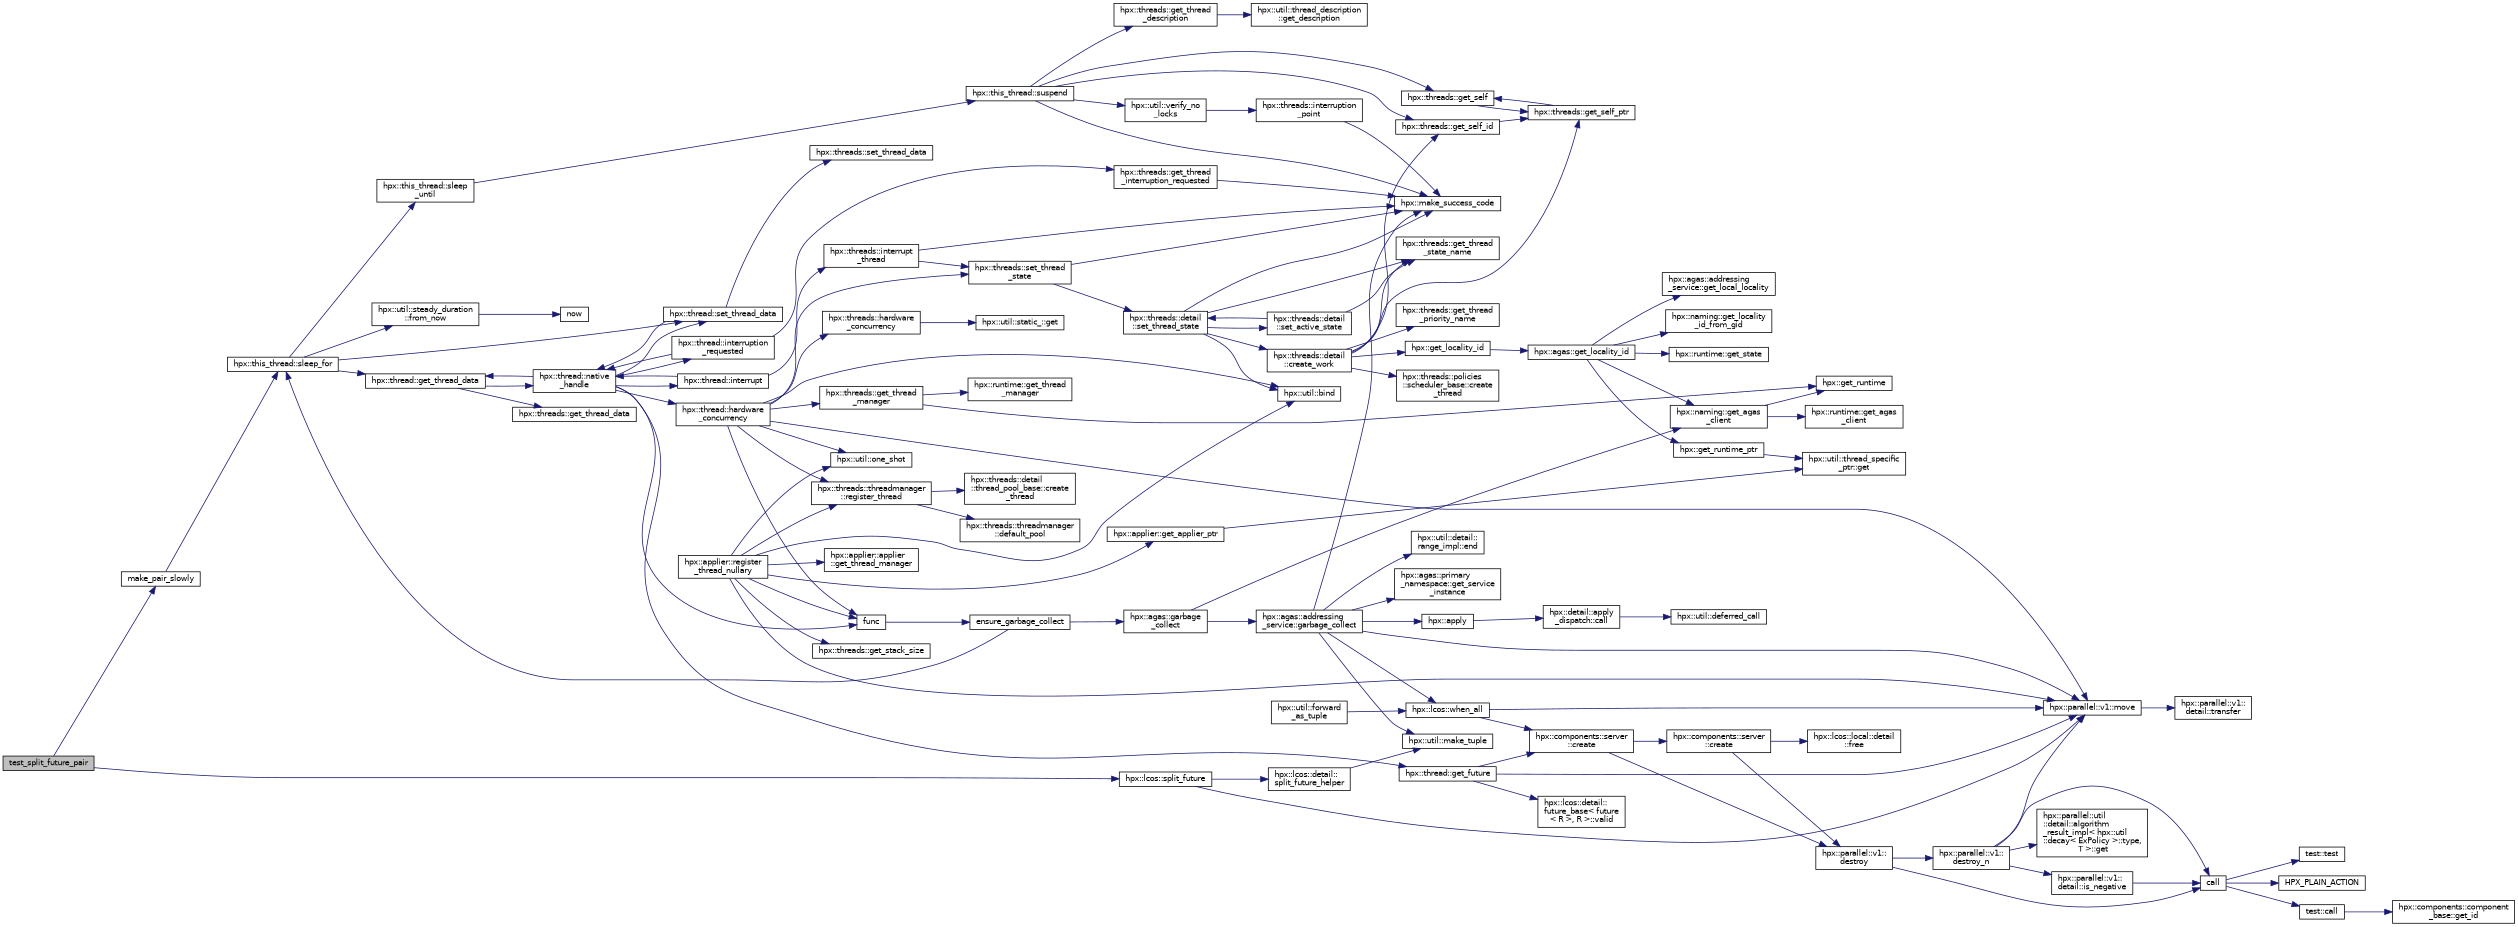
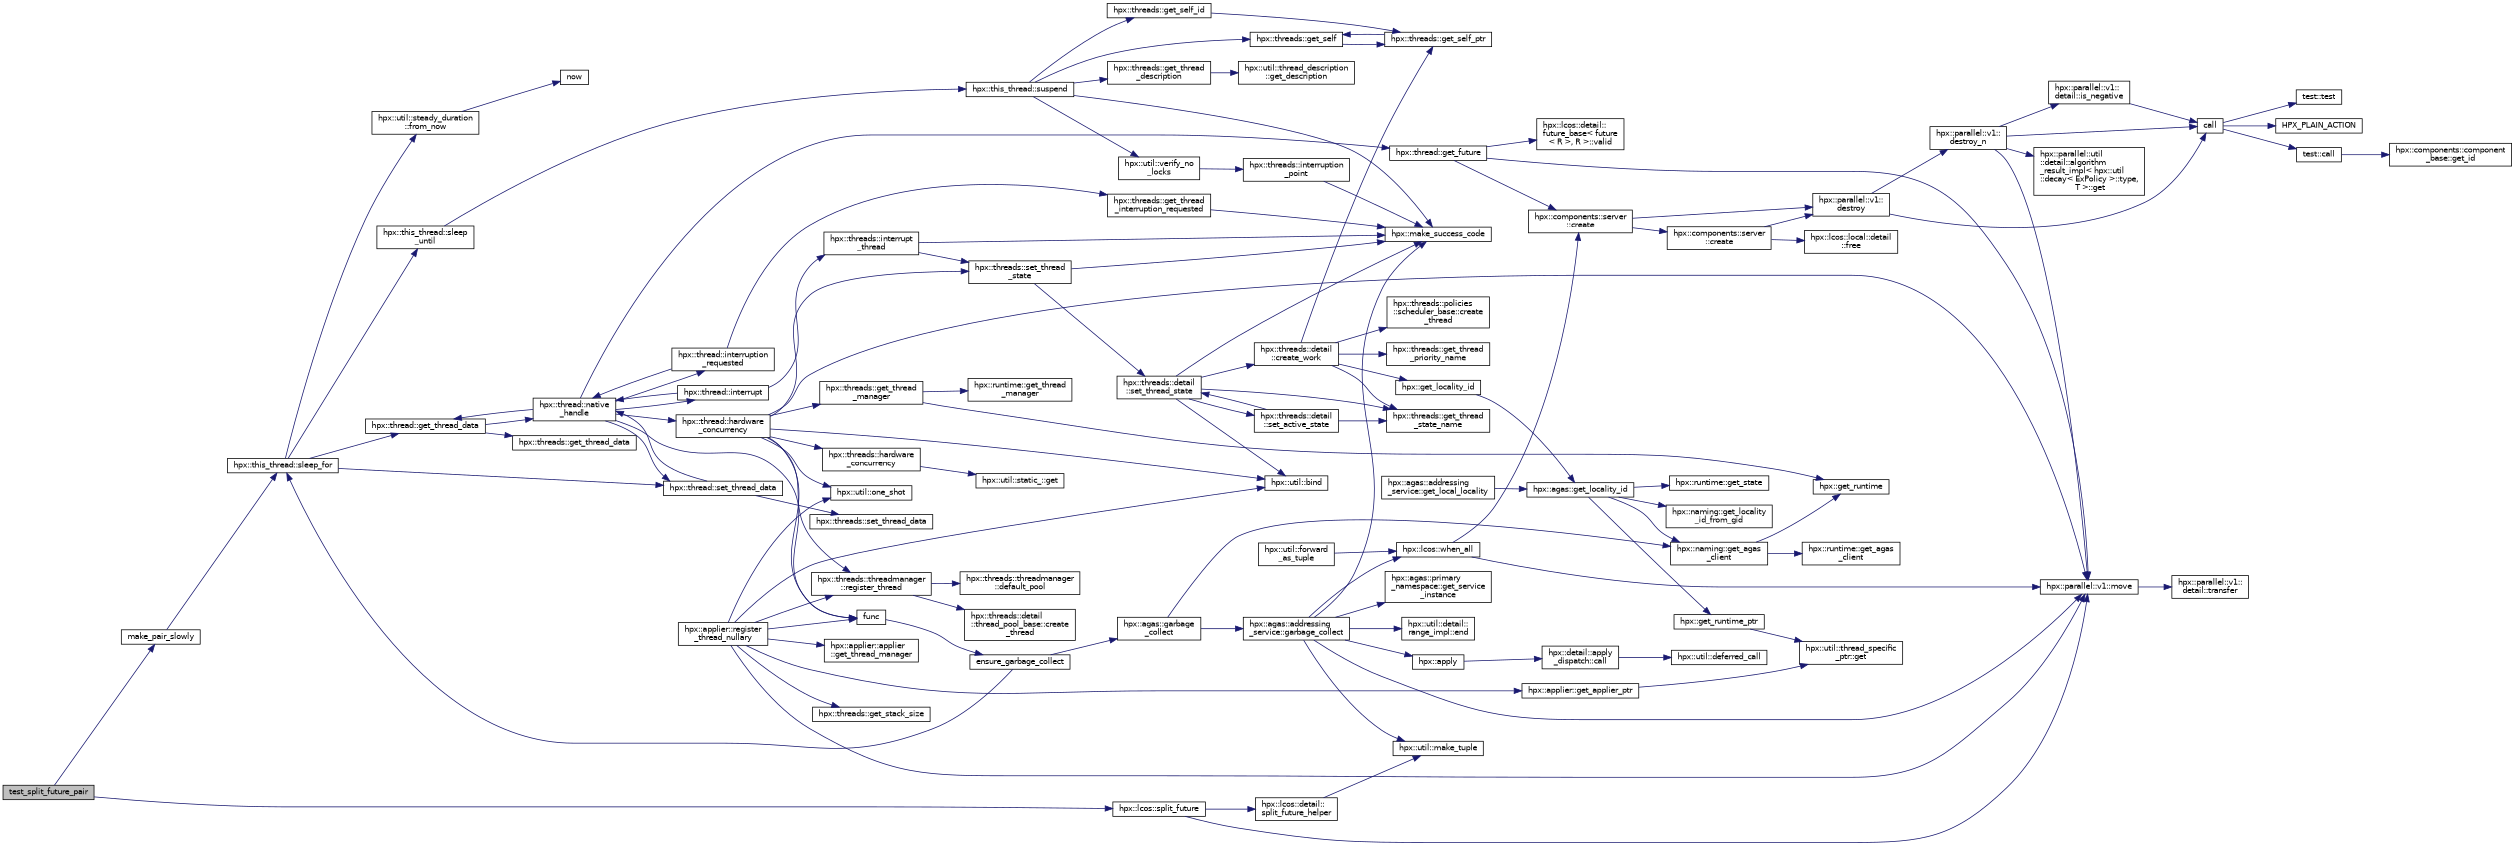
(1386, 258) -> none
(1632, 319) -> (1511, 489)
